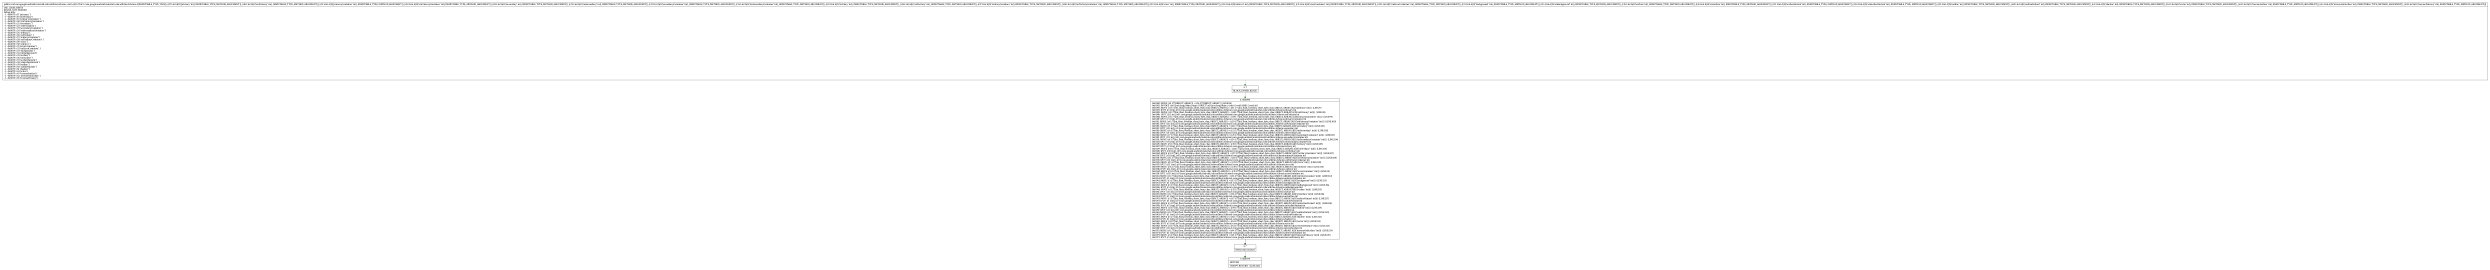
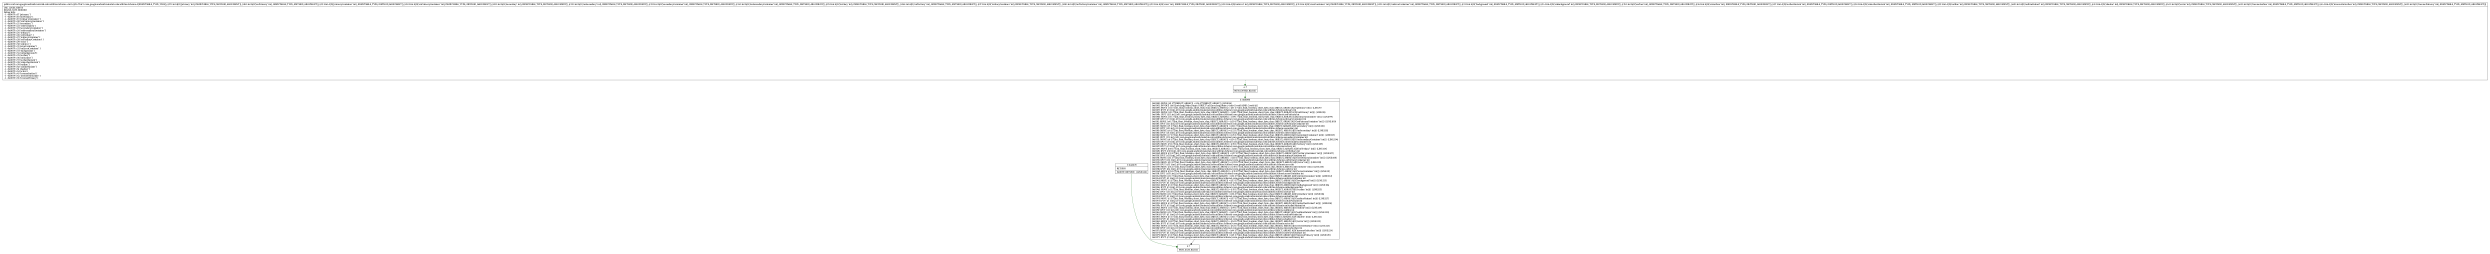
(1245, 91) -> (1245, 91)
(1245, 254) -> (1138, 222)
